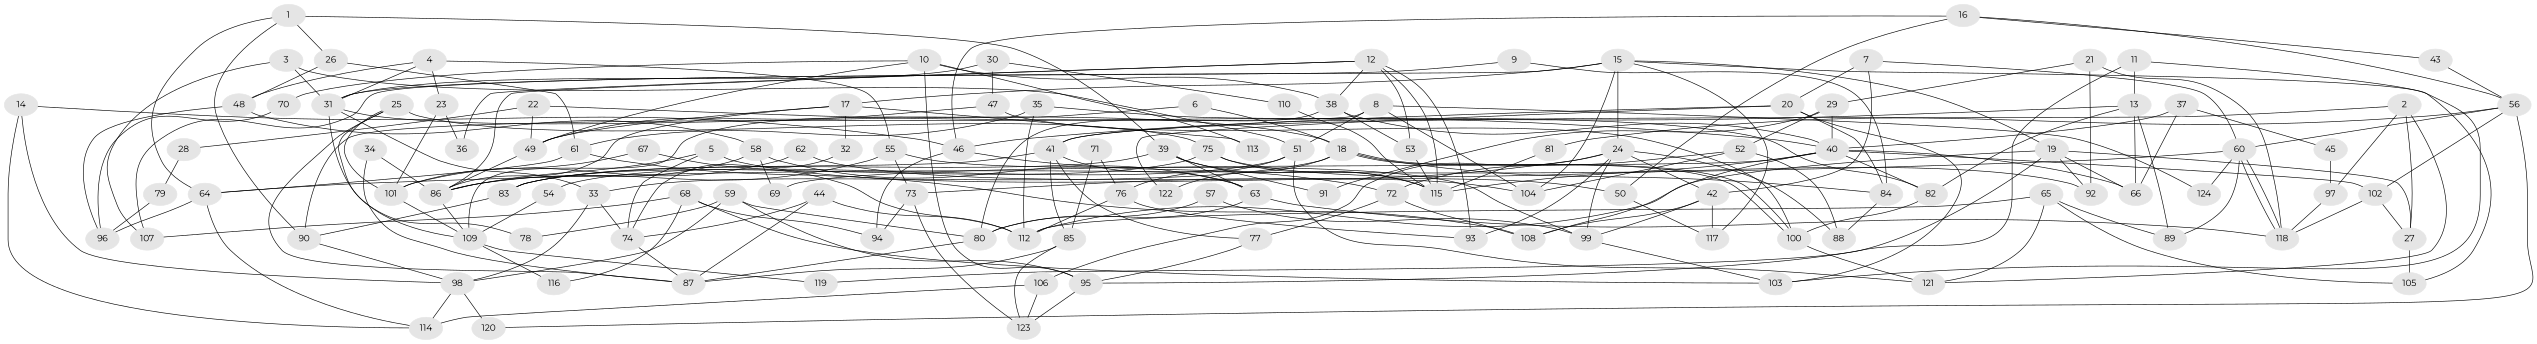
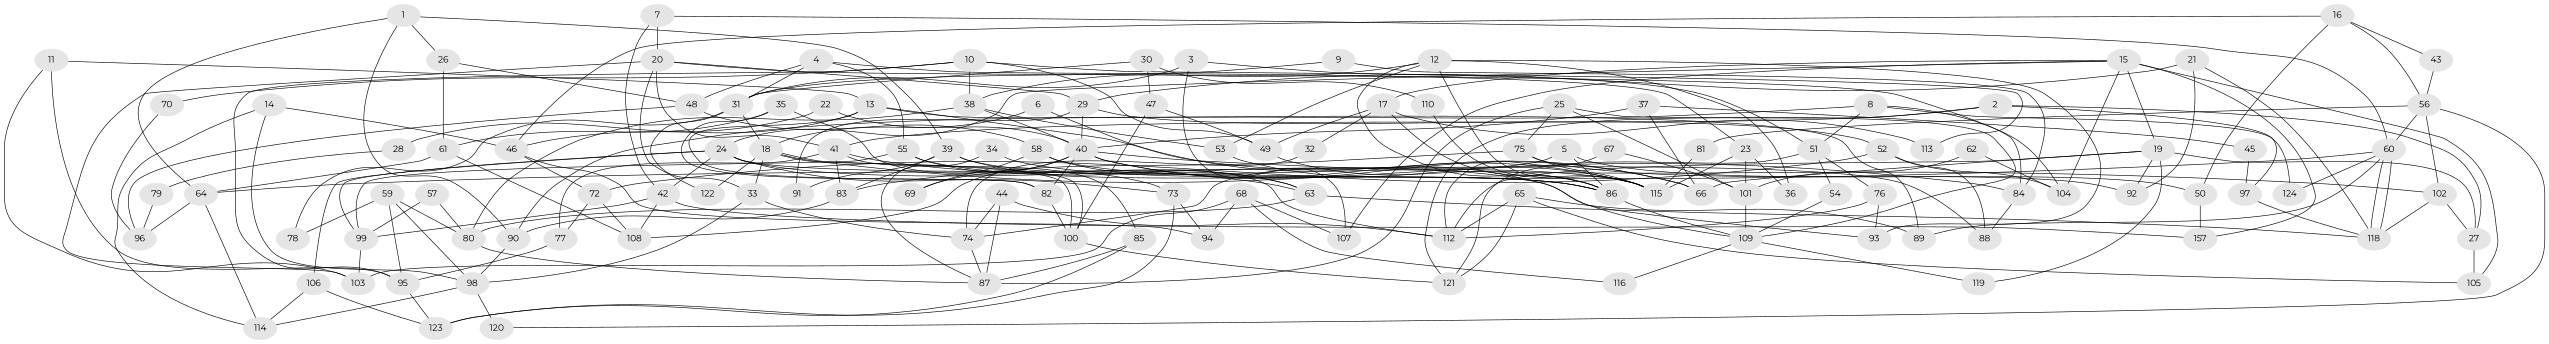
none -> (872, 78)
(531, 132) -> none
(1095, 150) -> none
none -> (1701, 172)
(1712, 239) -> (2200, 239)
